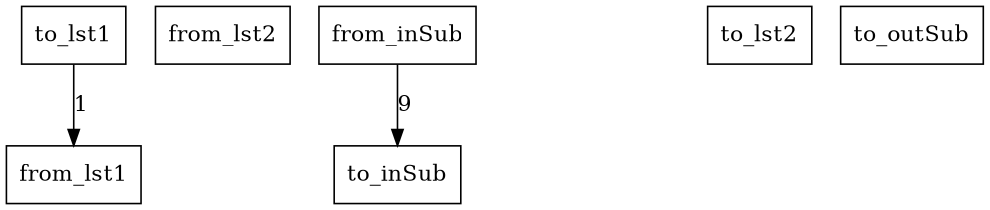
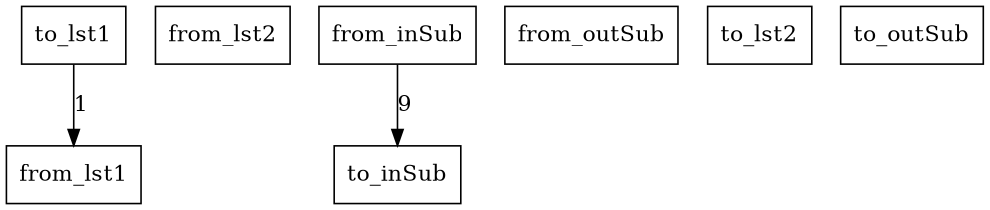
none -> (591, 35)
